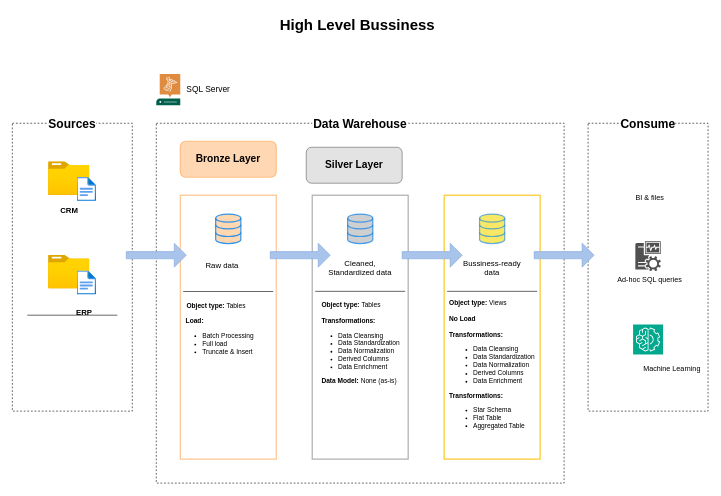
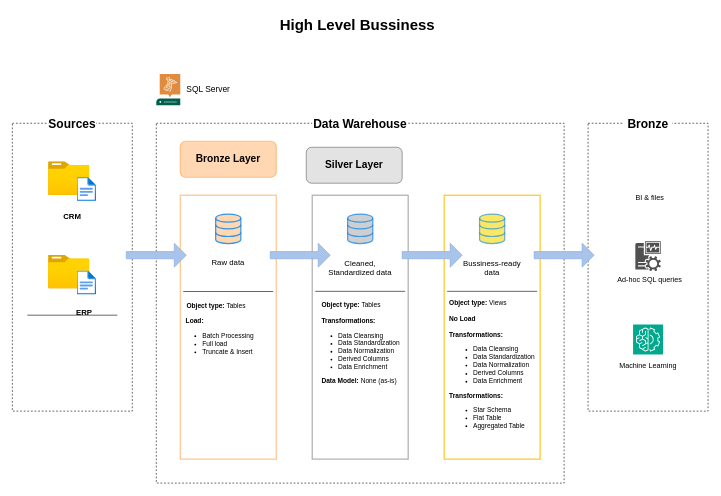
(648, 123) -> (648, 123)
(69, 210) -> (72, 216)
(222, 265) -> (228, 262)
(672, 369) -> (648, 366)
